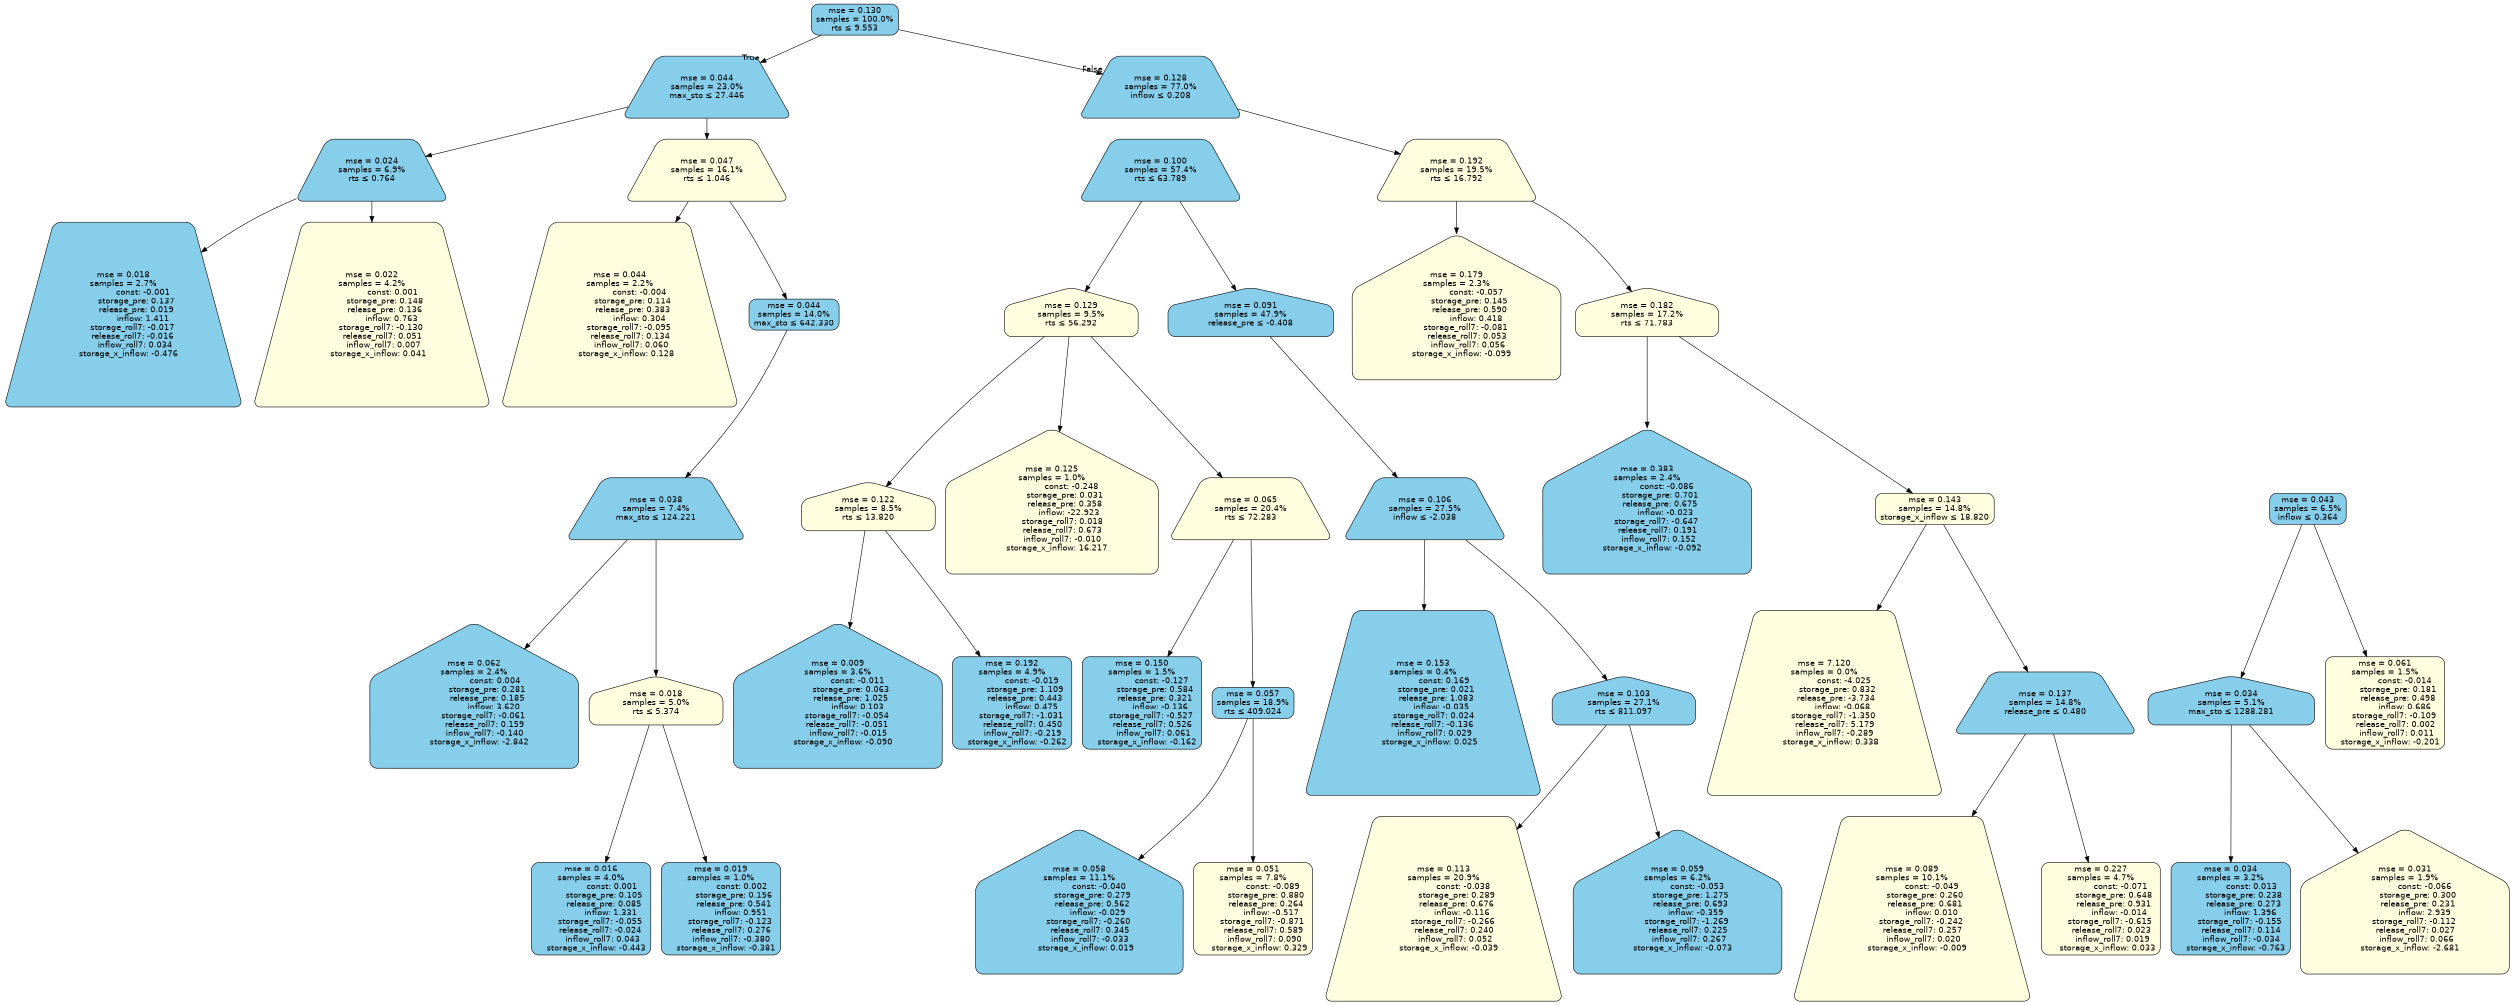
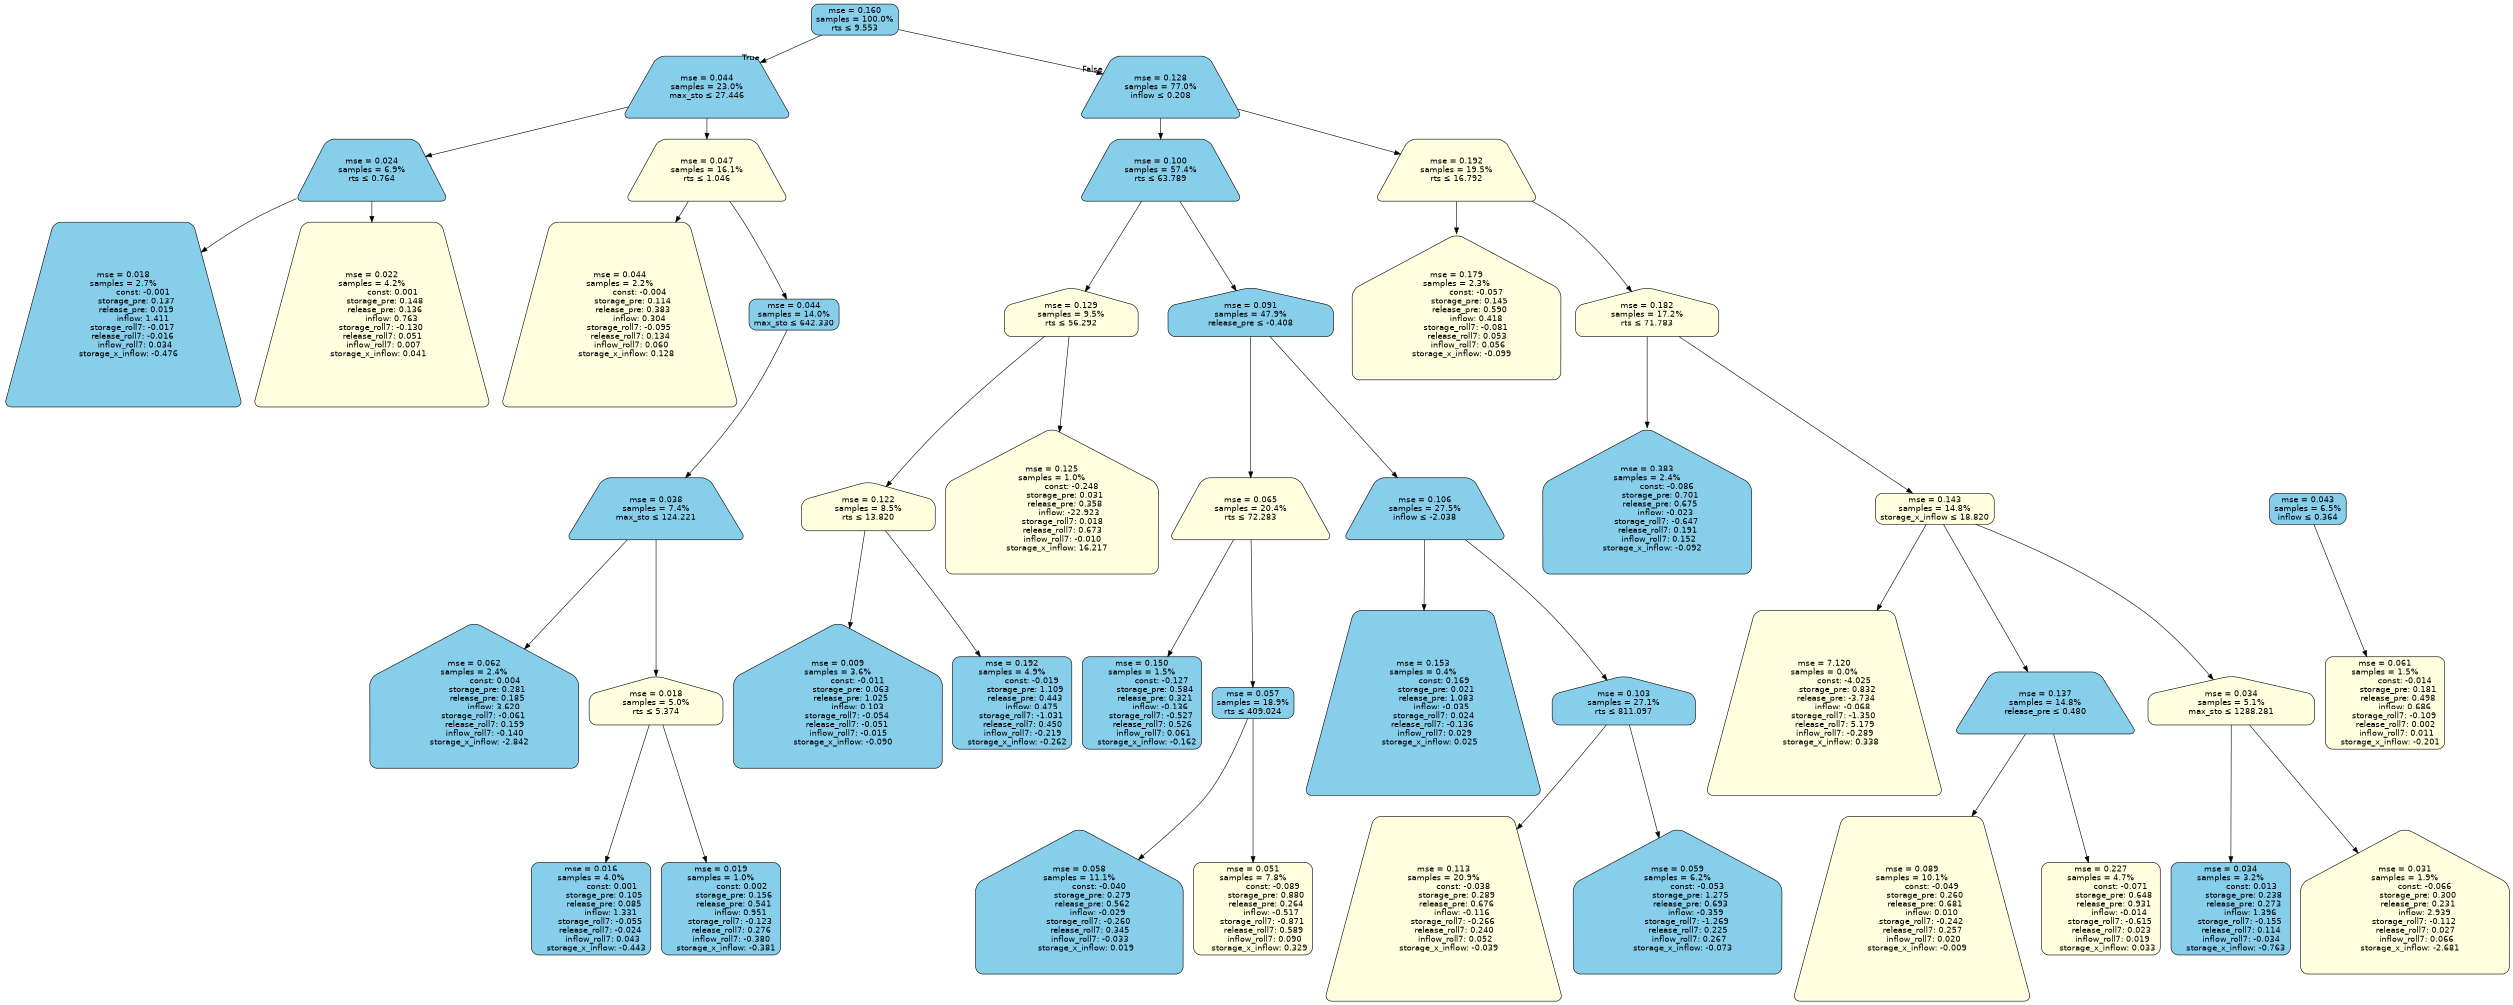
(855, 20) -> (855, 20)
none -> (1161, 126)
(1155, 405) -> (1251, 404)
(2273, 598) -> (2102, 585)
(2231, 703) -> (2231, 703)
